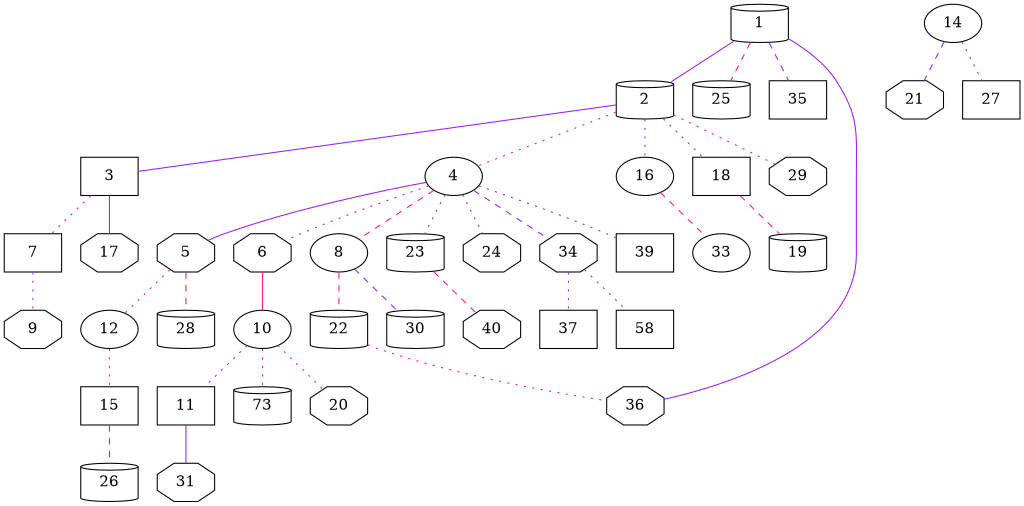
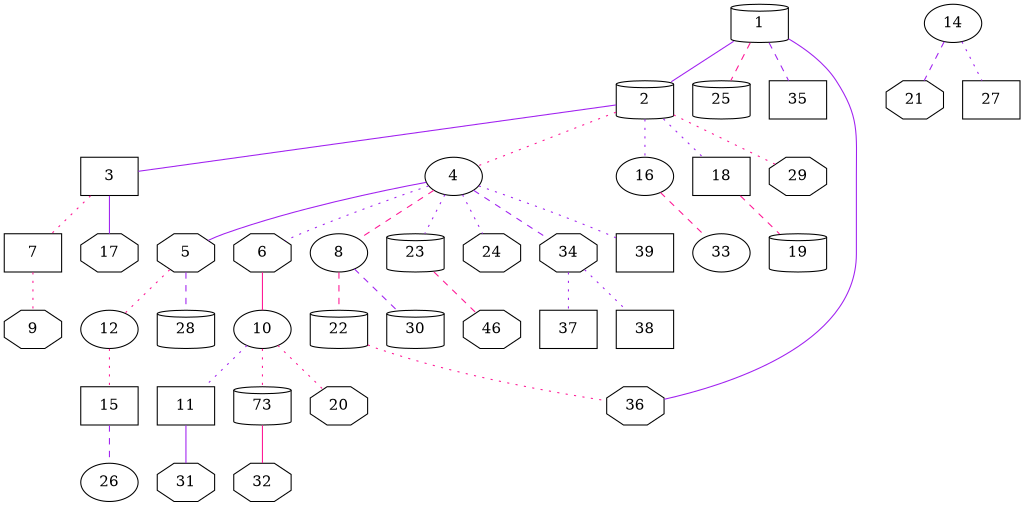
(33, 291) -> (33, 291)
(492, 329) -> (492, 329)
(645, 329) -> (645, 329)
(109, 482) -> (109, 482)
none -> (262, 482)
